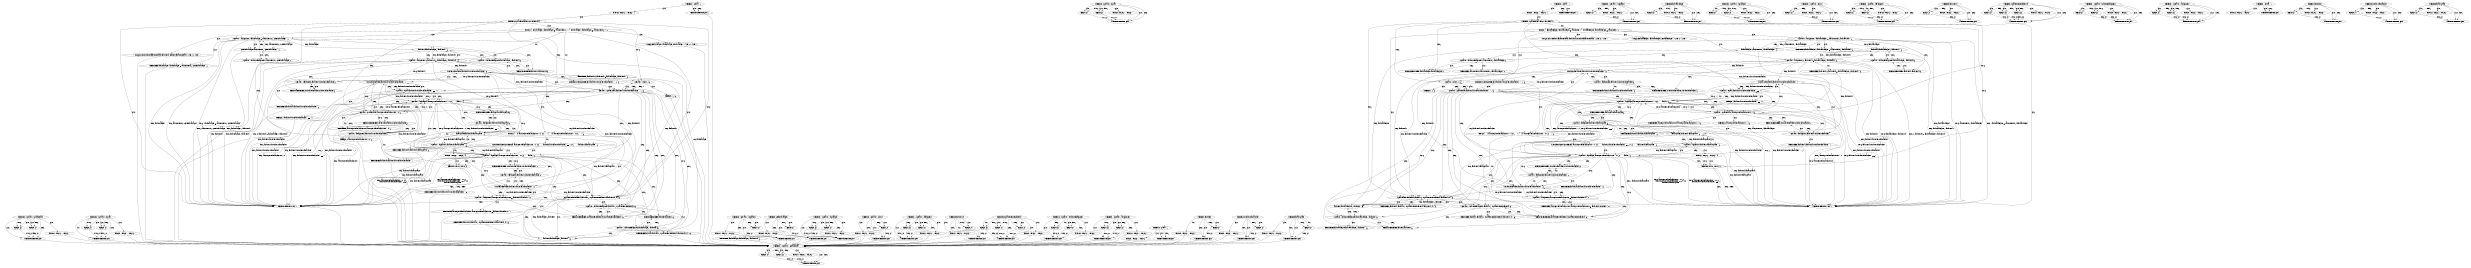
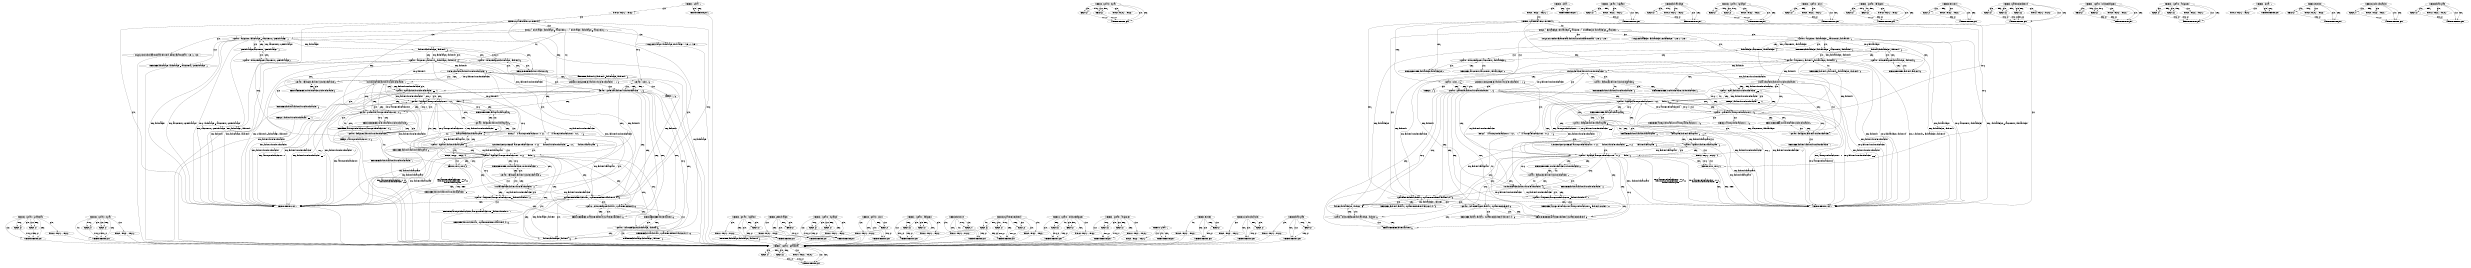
(496, 55) -> (496, 55)
(1356, 212) -> (1356, 212)
(1346, 228) -> none
none -> (643, 239)
